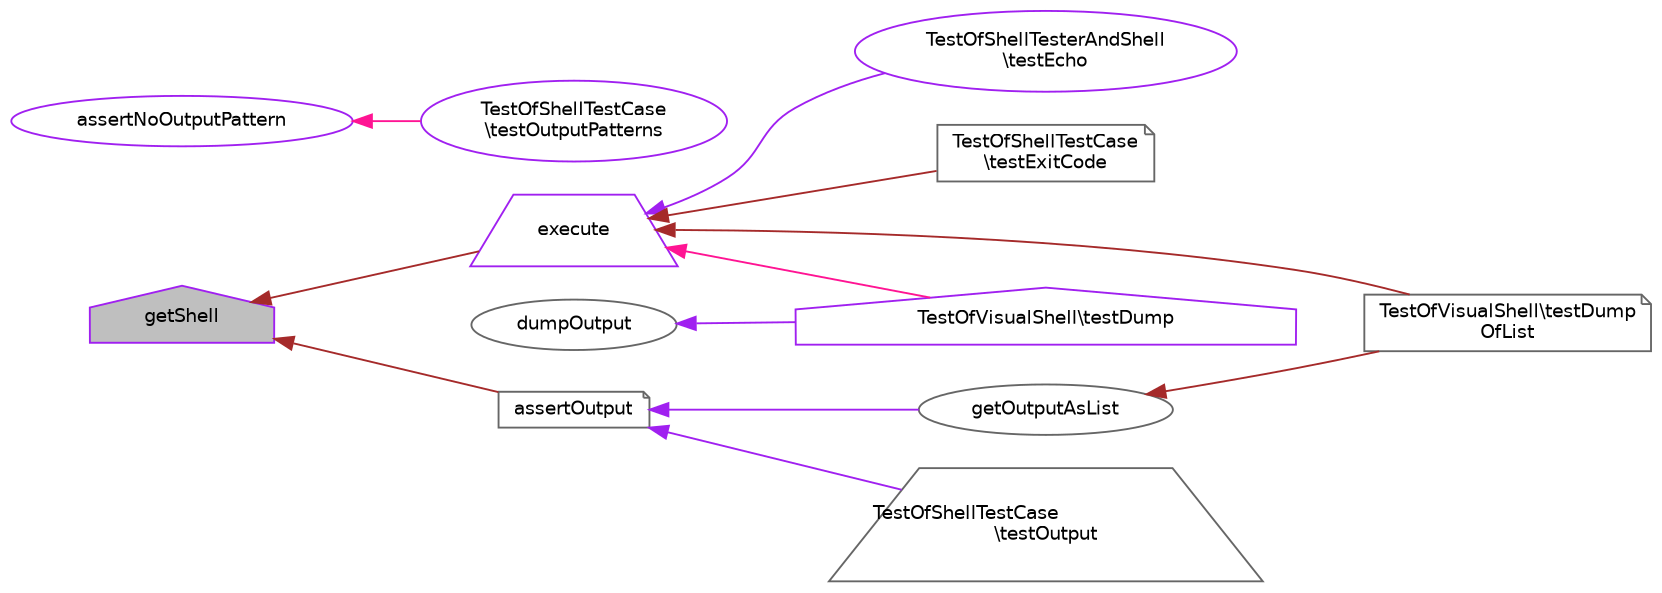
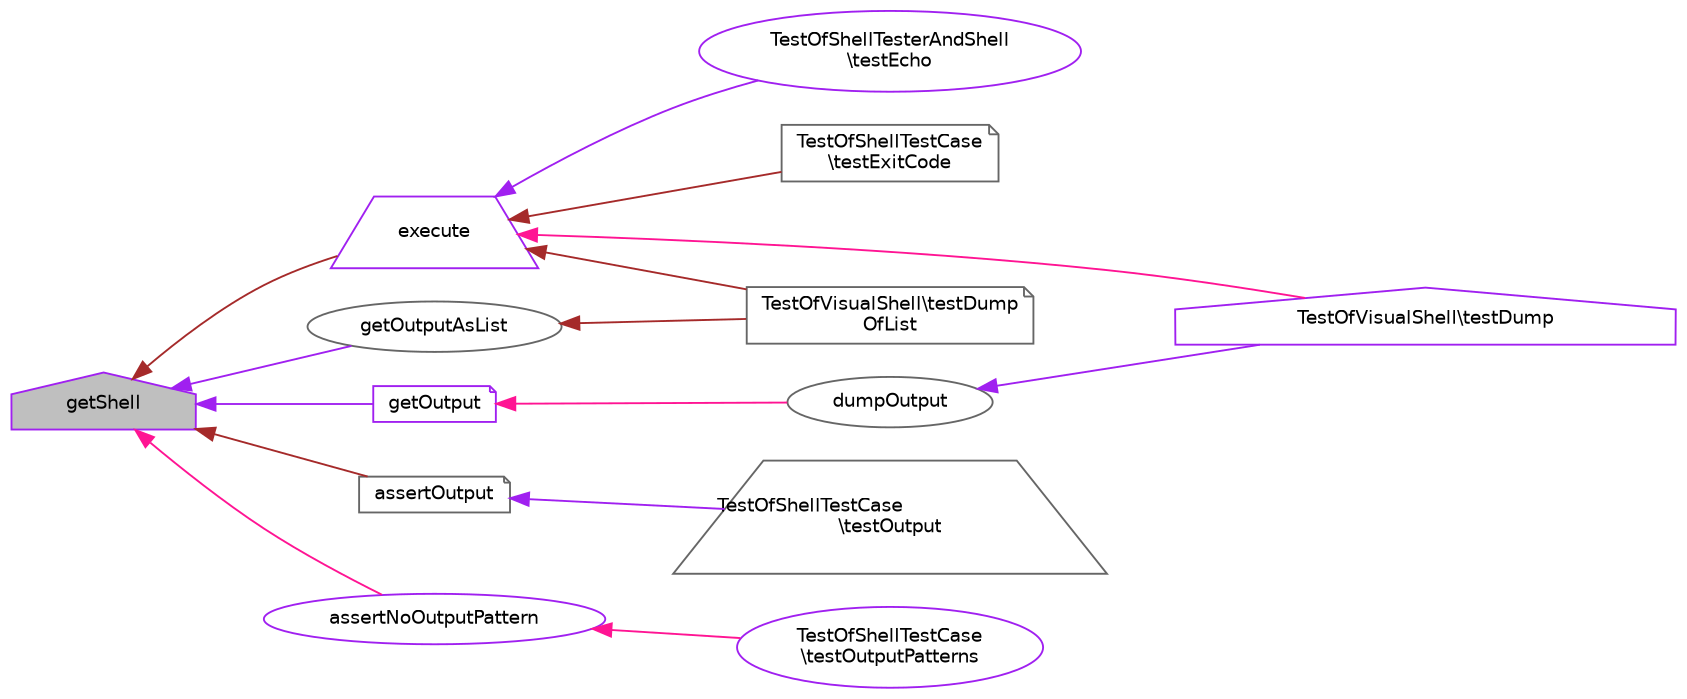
none -> (435, 404)
(794, 410) -> (271, 365)
none -> (261, 527)
